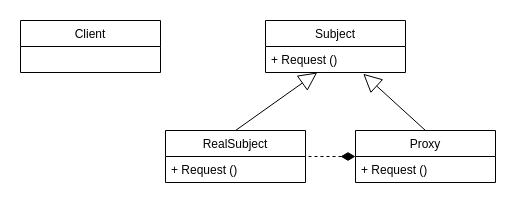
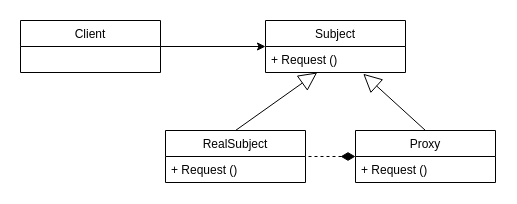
none -> (210, 47)
